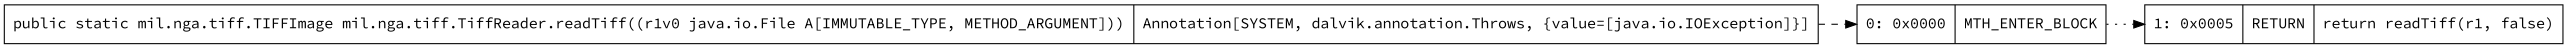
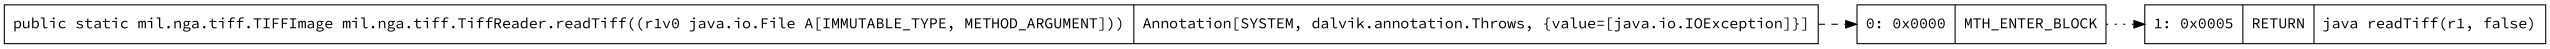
(2438, 24) -> (2430, 24)
